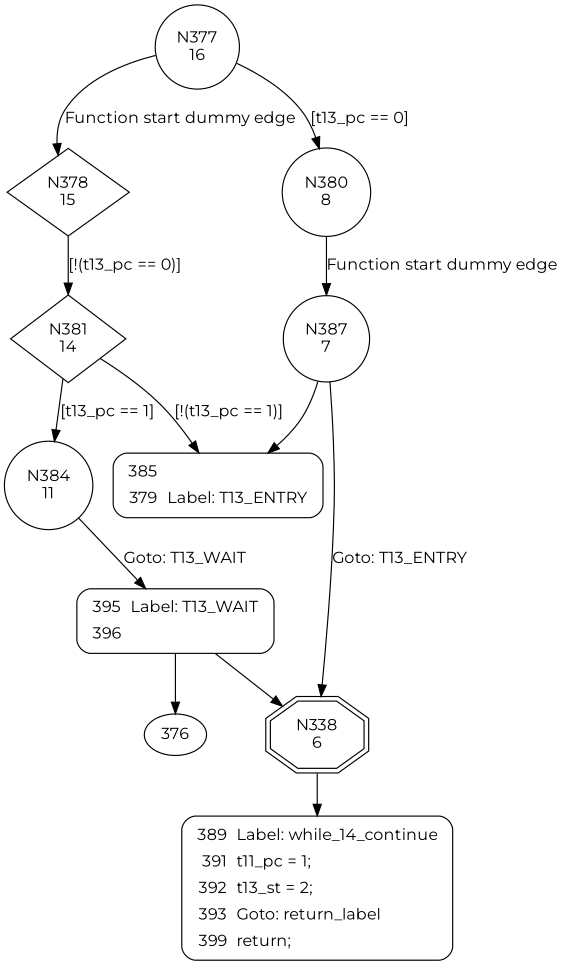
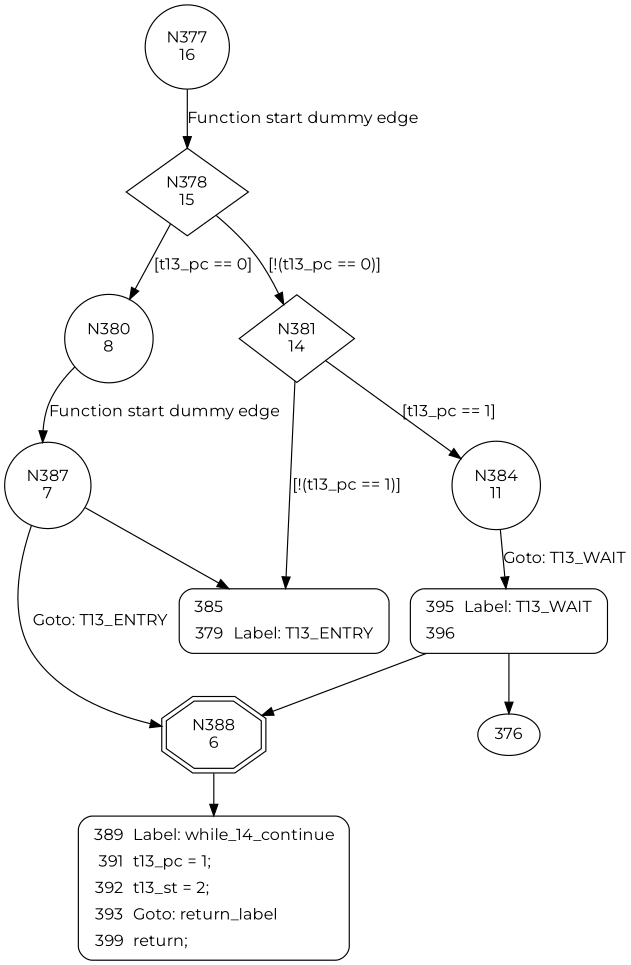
(284, 93) -> (153, 257)
(317, 735) -> (214, 735)
(274, 862) -> (172, 862)
